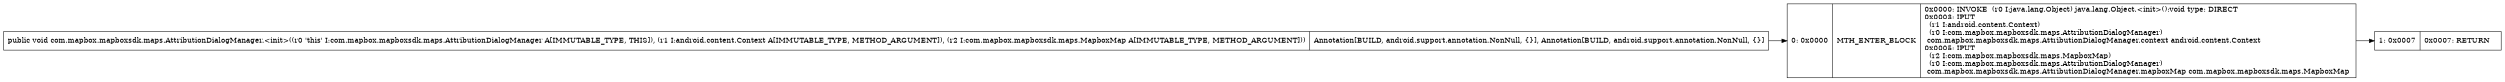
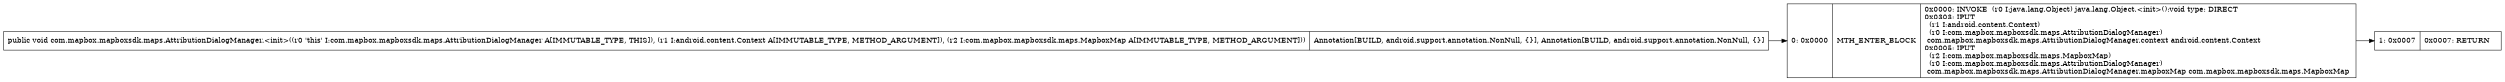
(1952, 17) -> (1952, 17)
